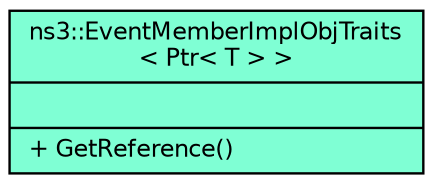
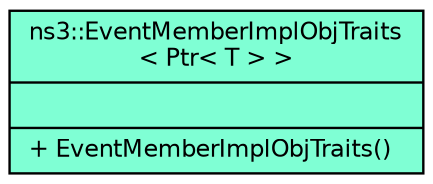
(132, 149) -> (210, 149)
